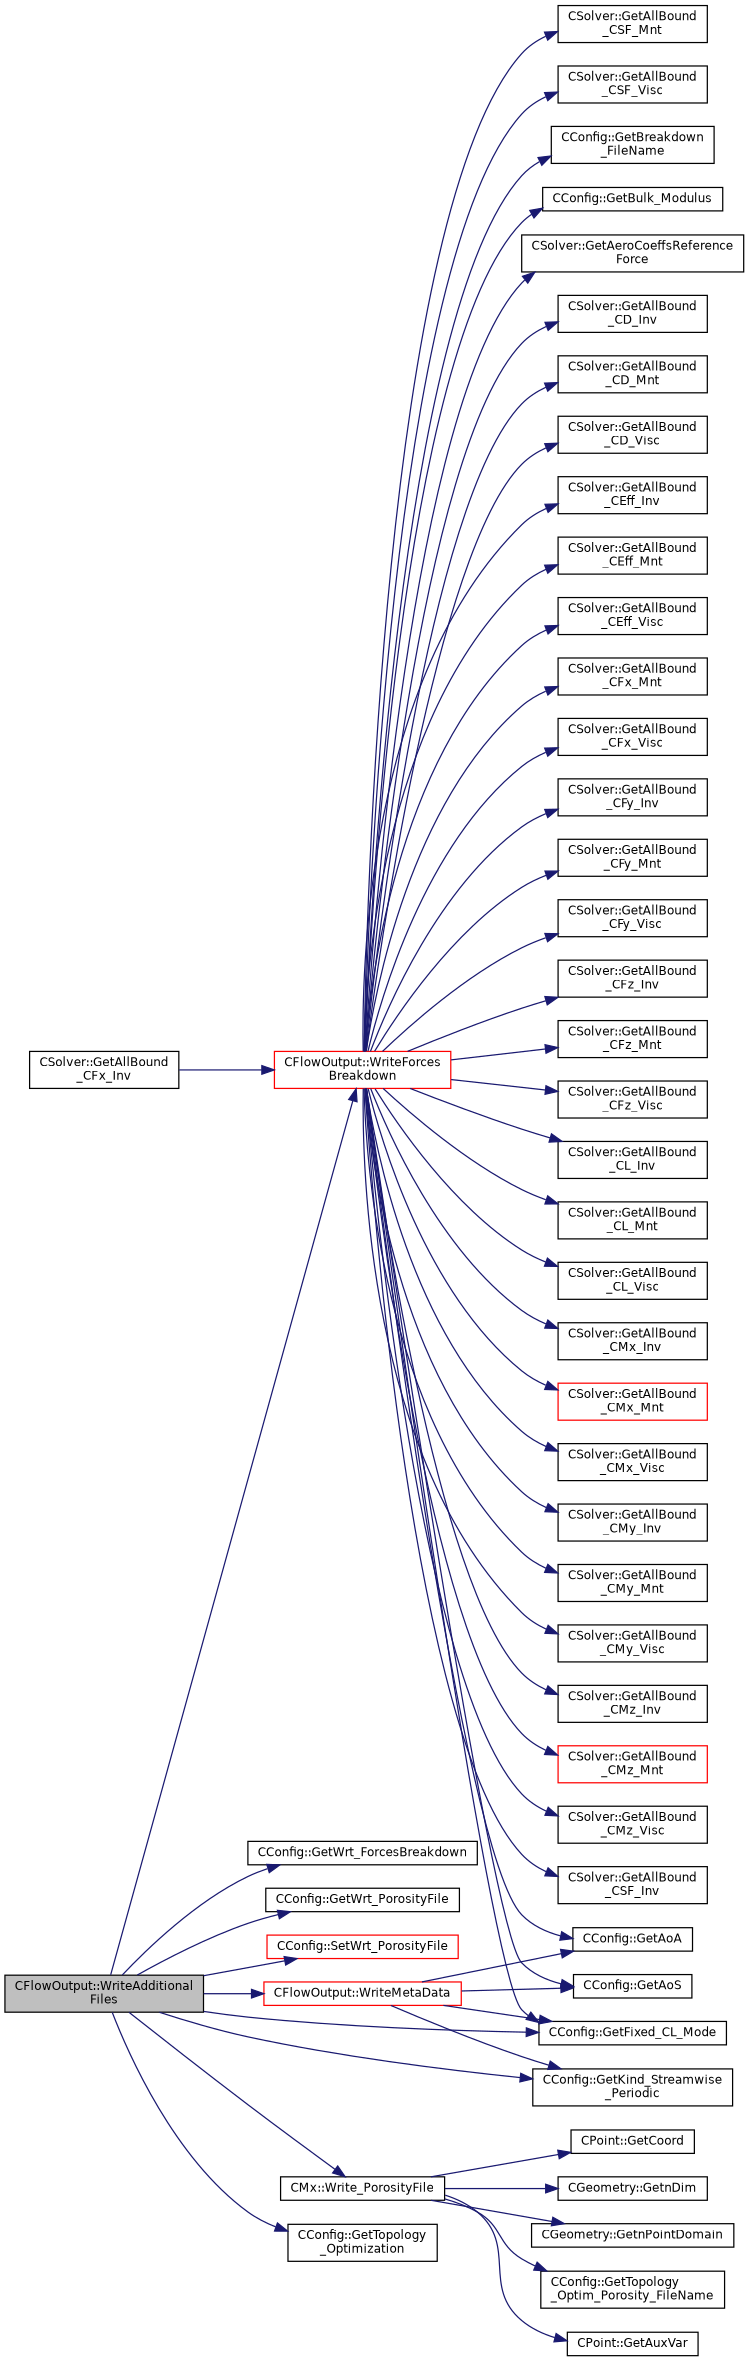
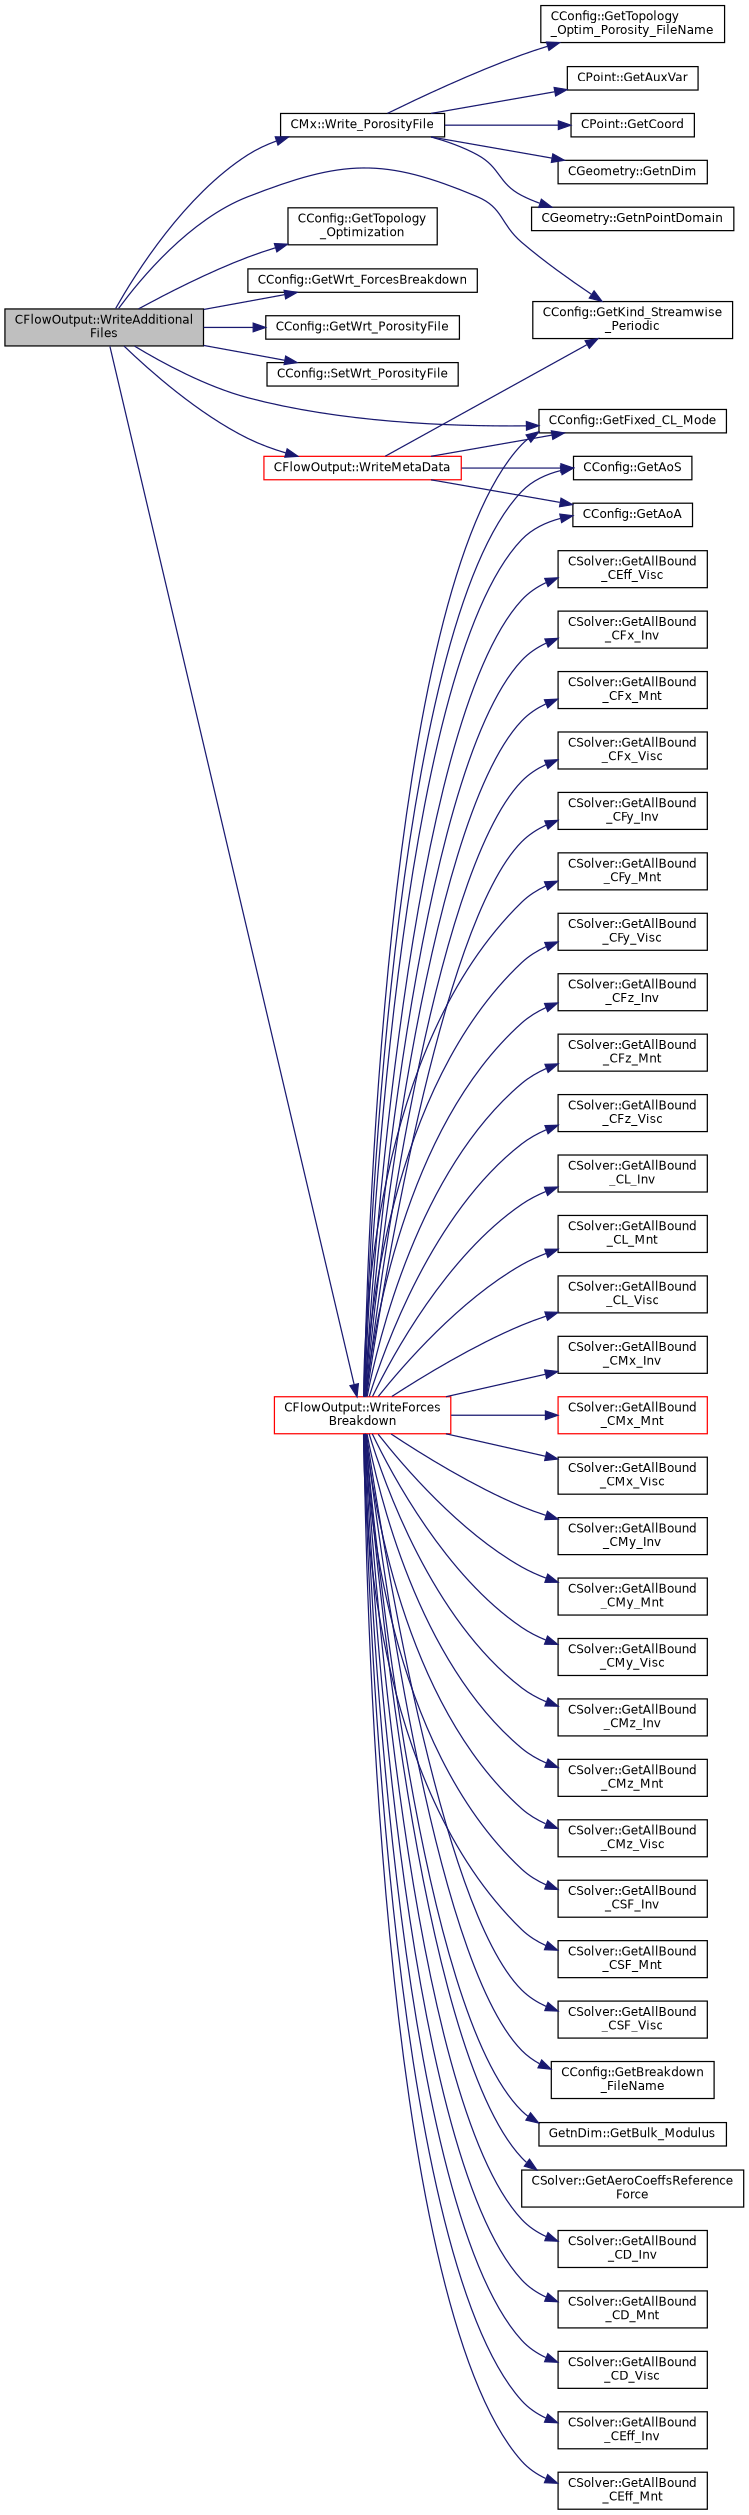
(633, 199) -> (633, 2134)
(220, 1070) -> (412, 1005)
(633, 1764) -> (633, 1778)
(363, 1947) -> (363, 374)
